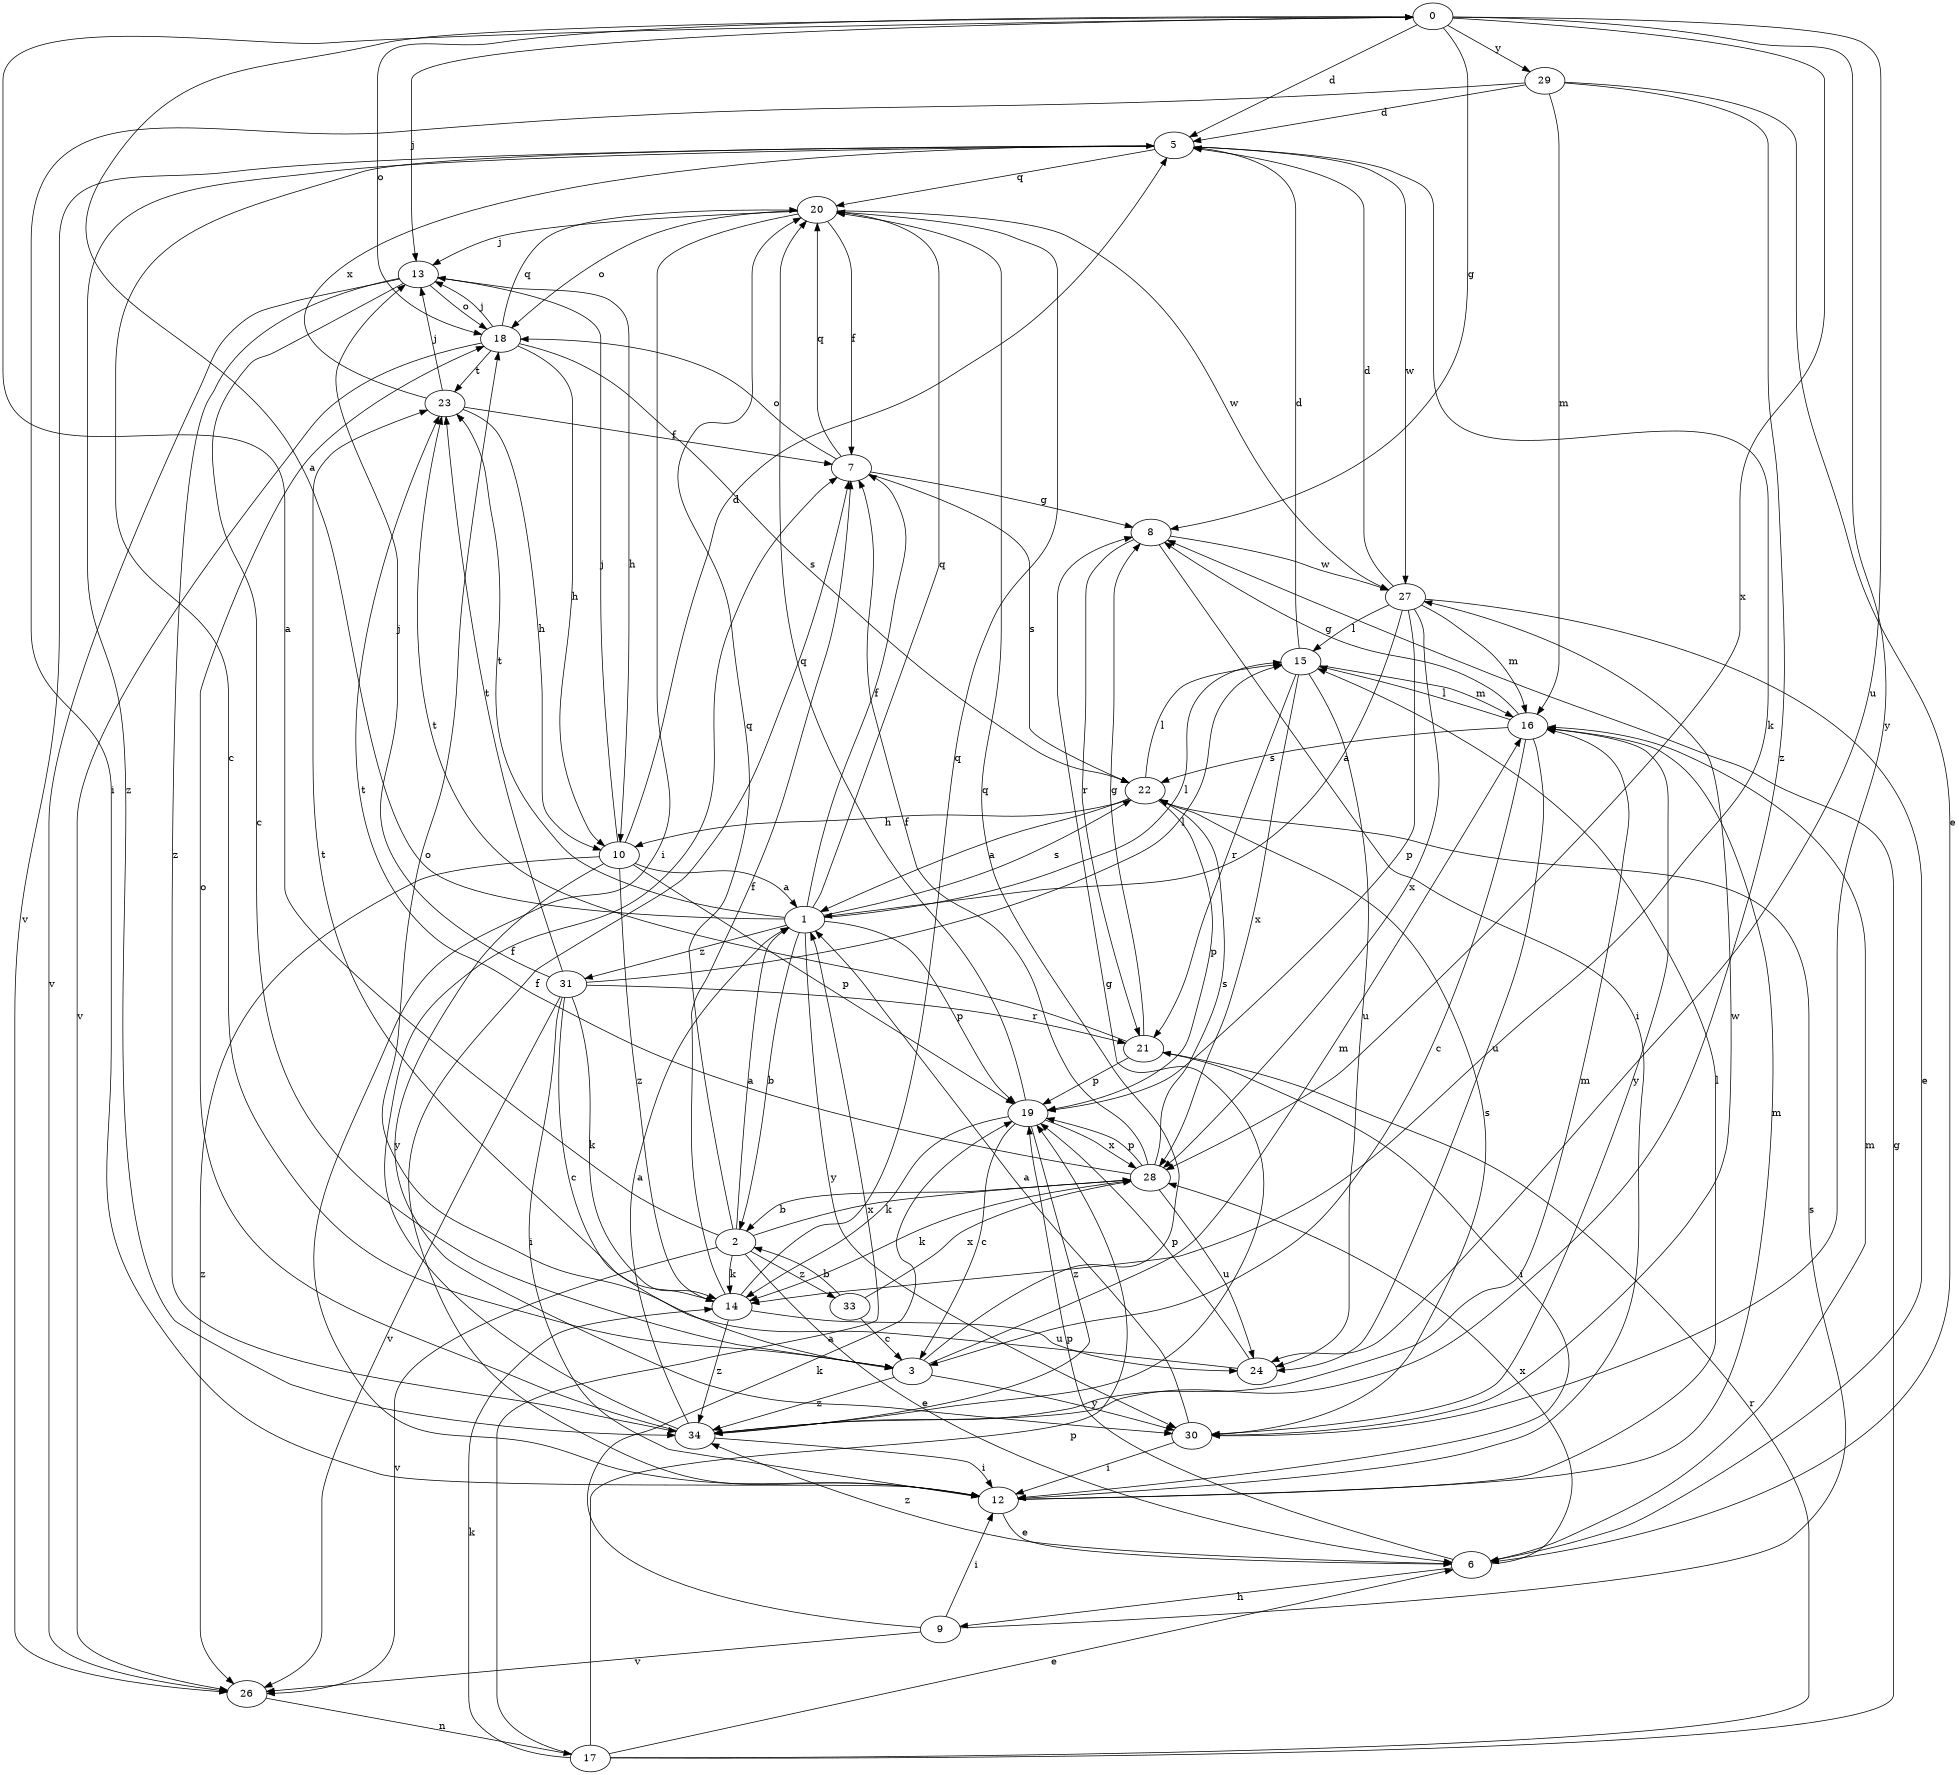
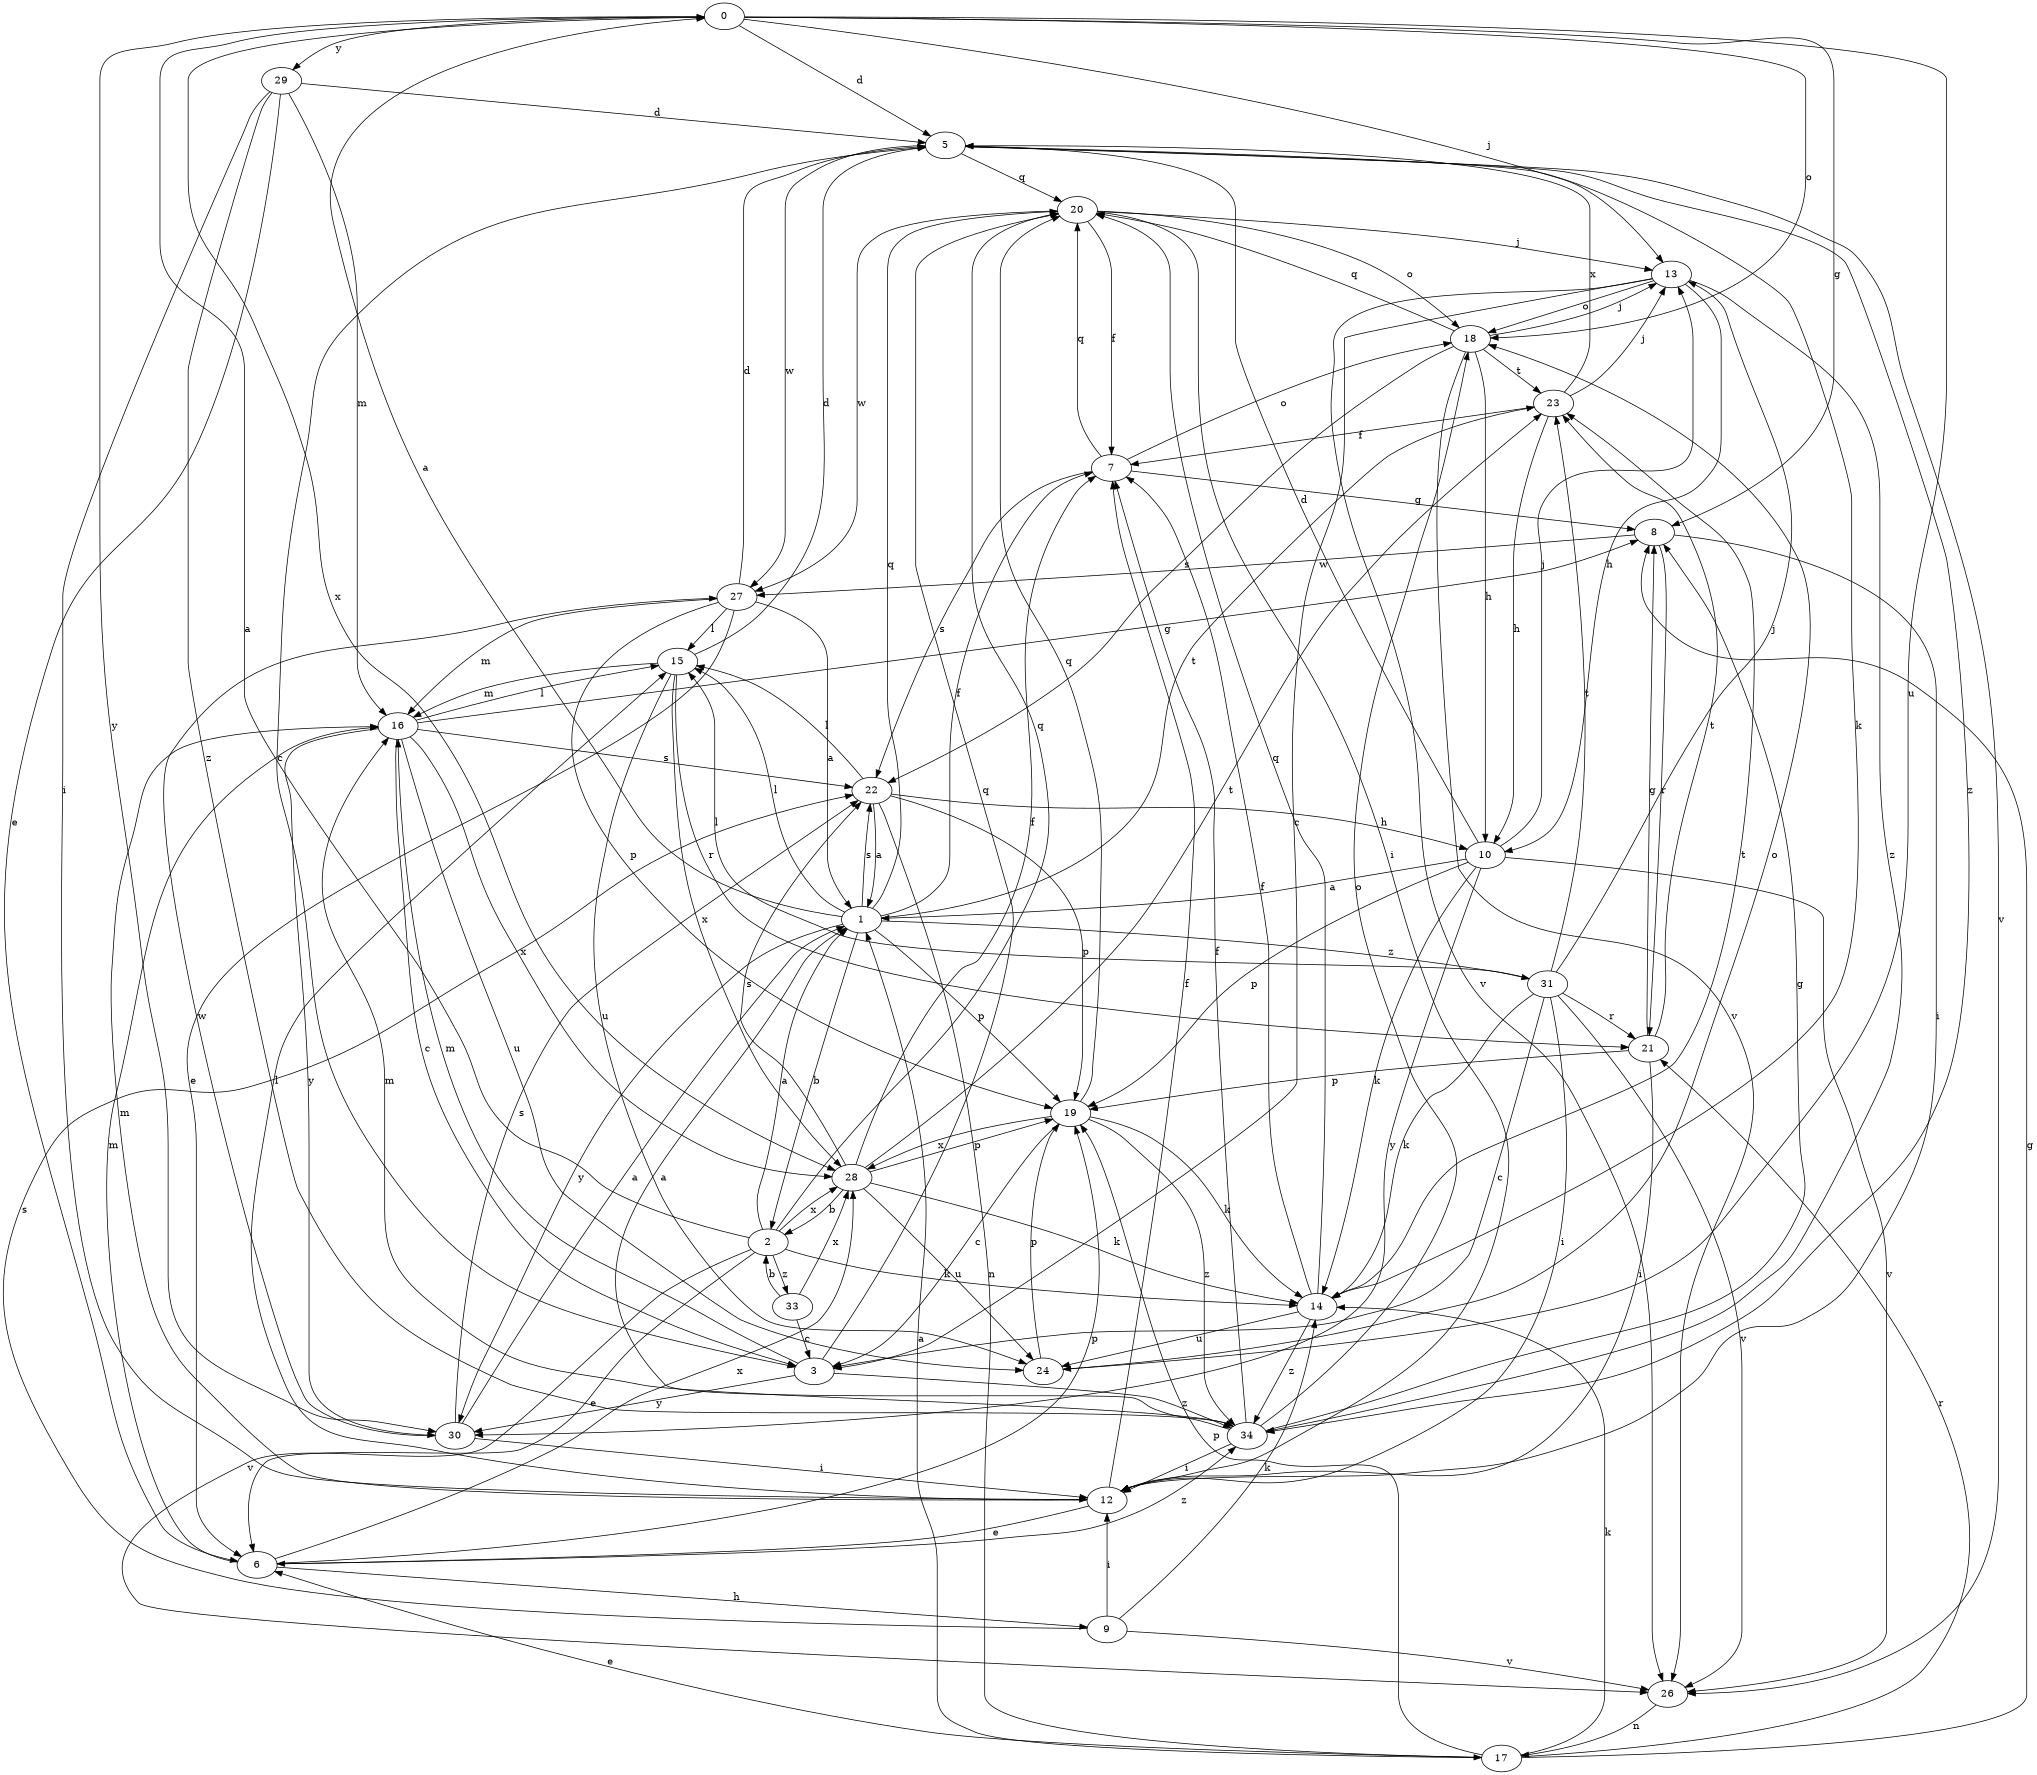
(1394, 906) -> (549, 1006)
(640, 1081) -> (1377, 1081)
(203, 1275) -> (1890, 1275)
(673, 1420) -> (1245, 1491)
none -> (985, 1456)
